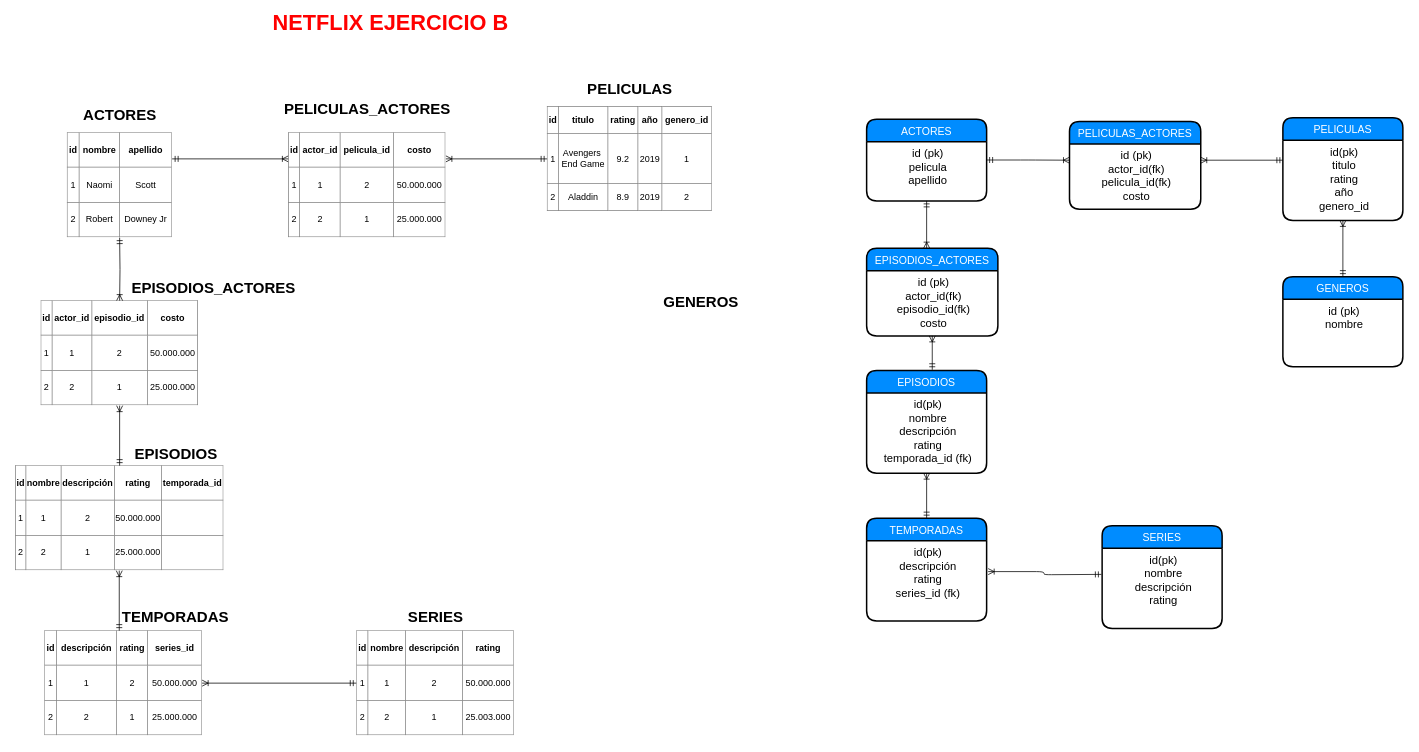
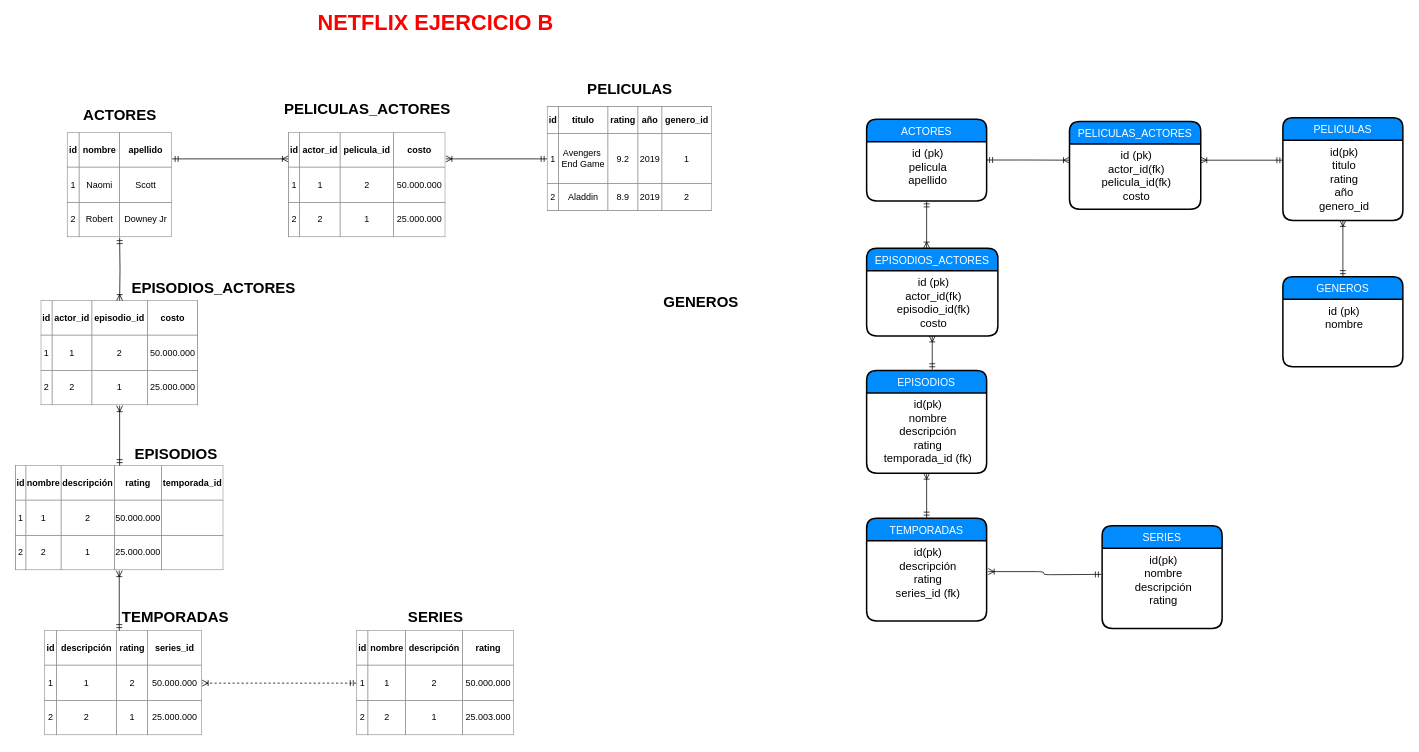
(390, 23) -> (435, 23)
(278, 683) -> (278, 683)
